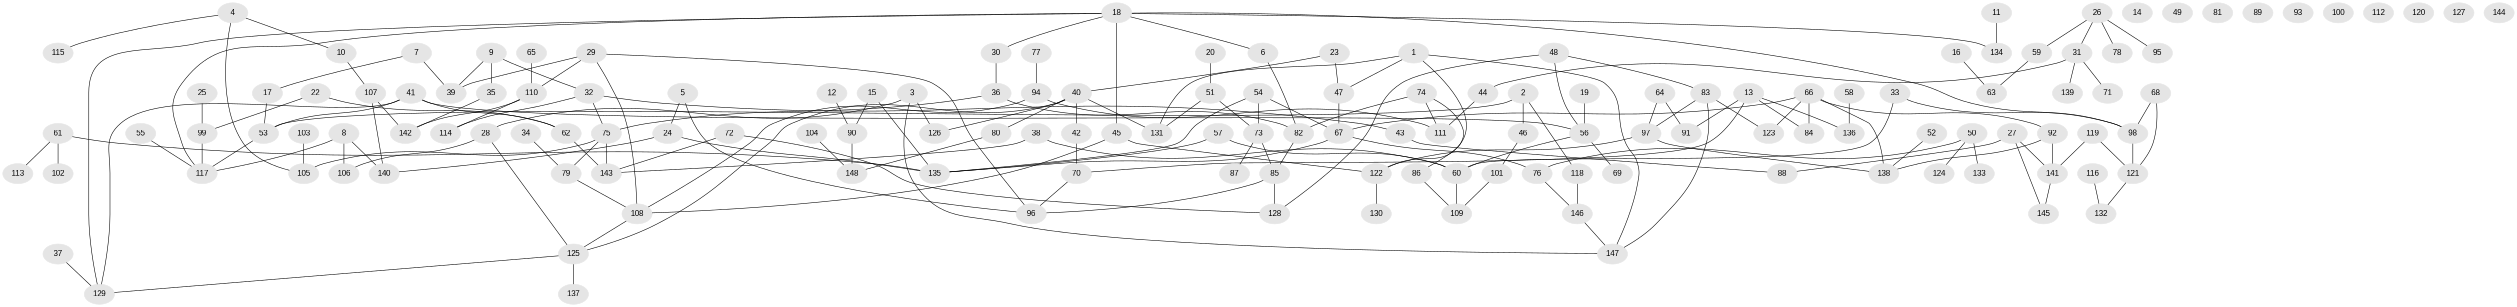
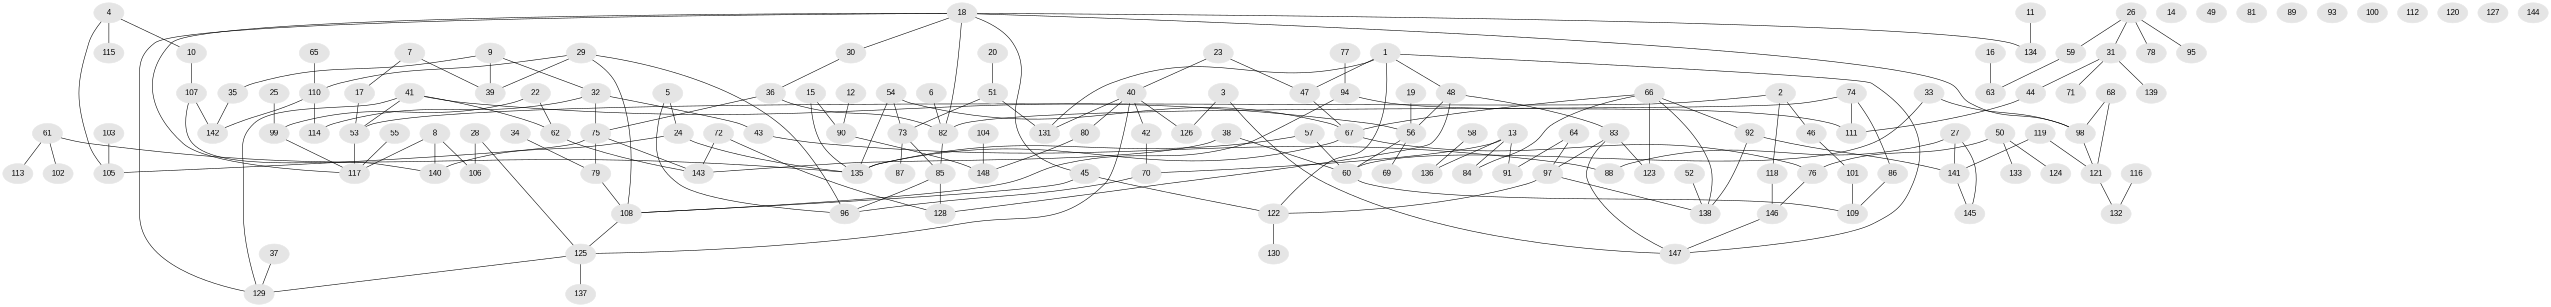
(1190, 32) -> (956, 74)
none -> (1418, 73)
(699, 113) -> none
